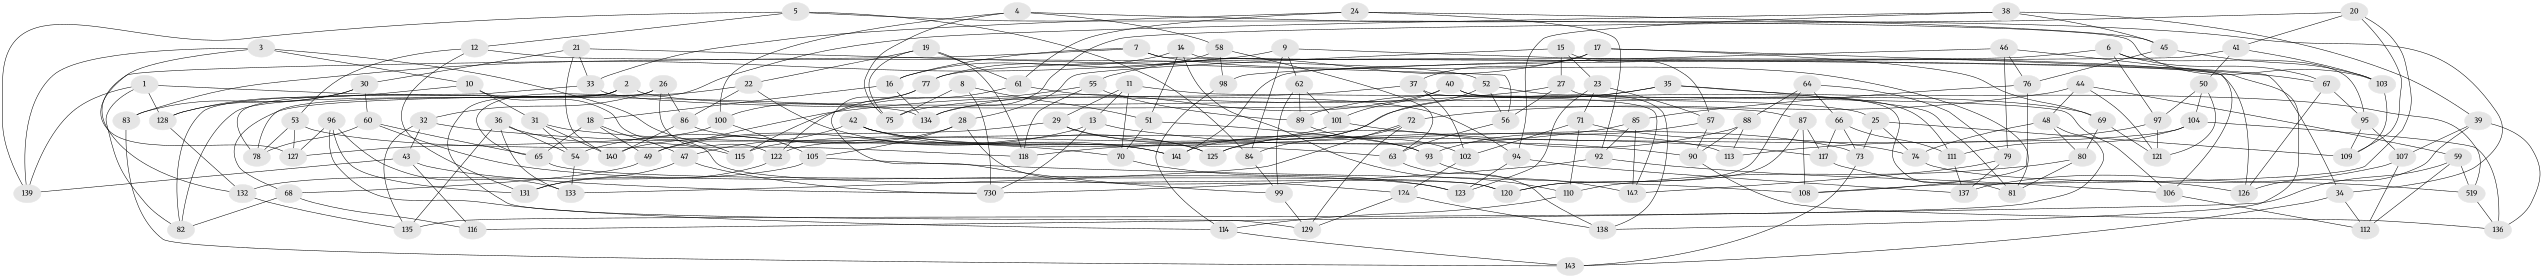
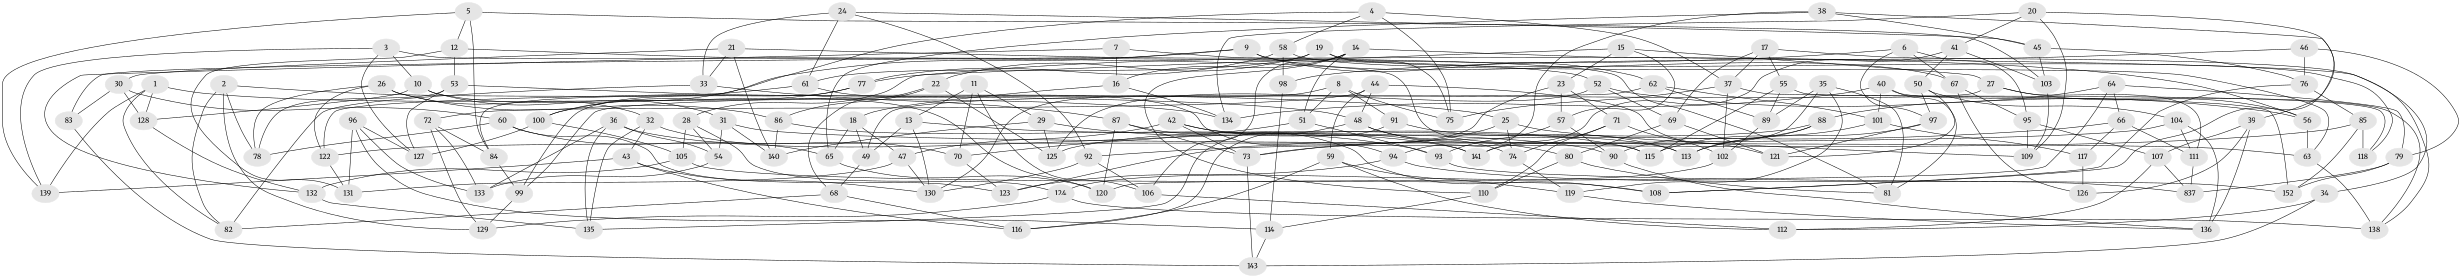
(1998, 24) -> (1591, 30)
(1743, 61) -> none
none -> (1394, 121)
(1812, 138) -> (1181, 139)
(622, 148) -> (907, 97)
(990, 194) -> (930, 194)
(1632, 194) -> (2288, 194)
(1964, 194) -> (2190, 194)
(2472, 194) -> (1570, 194)
(2141, 214) -> (1962, 61)
